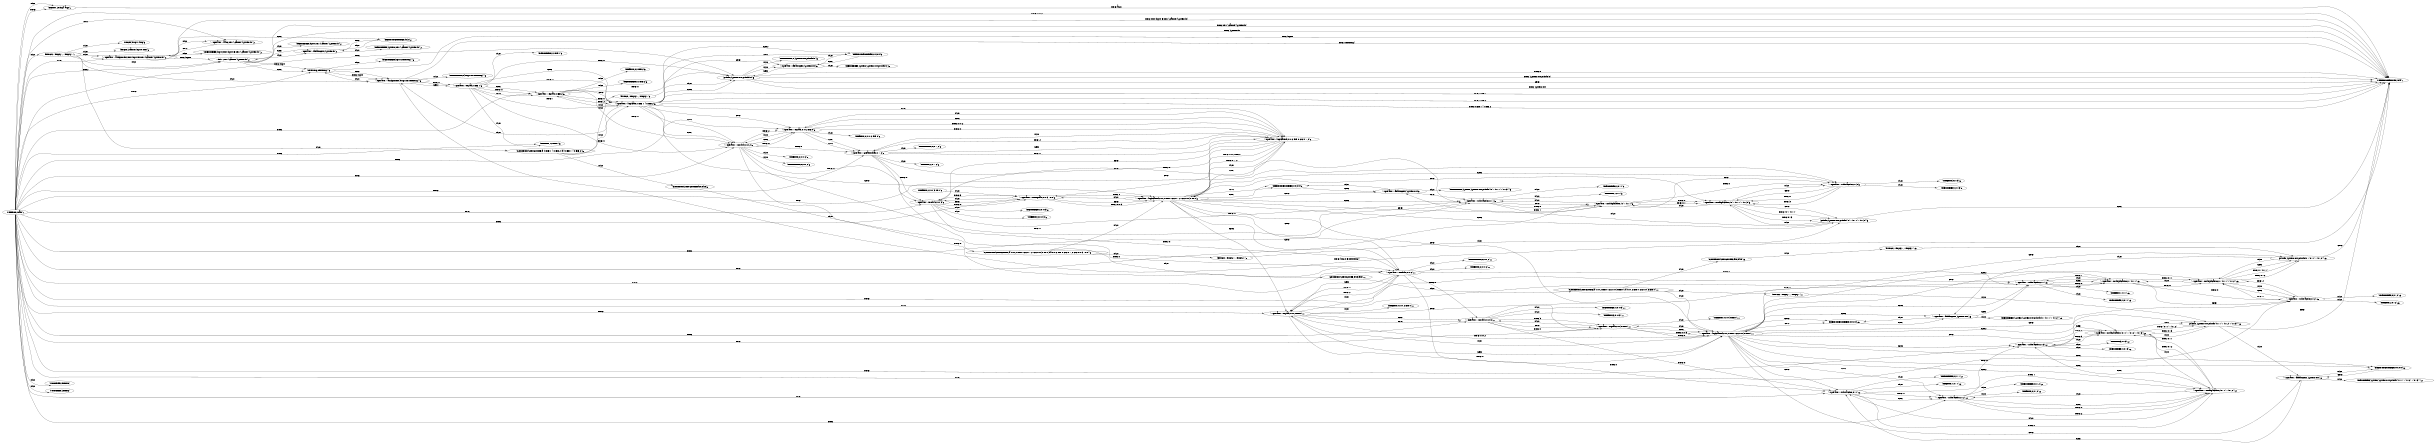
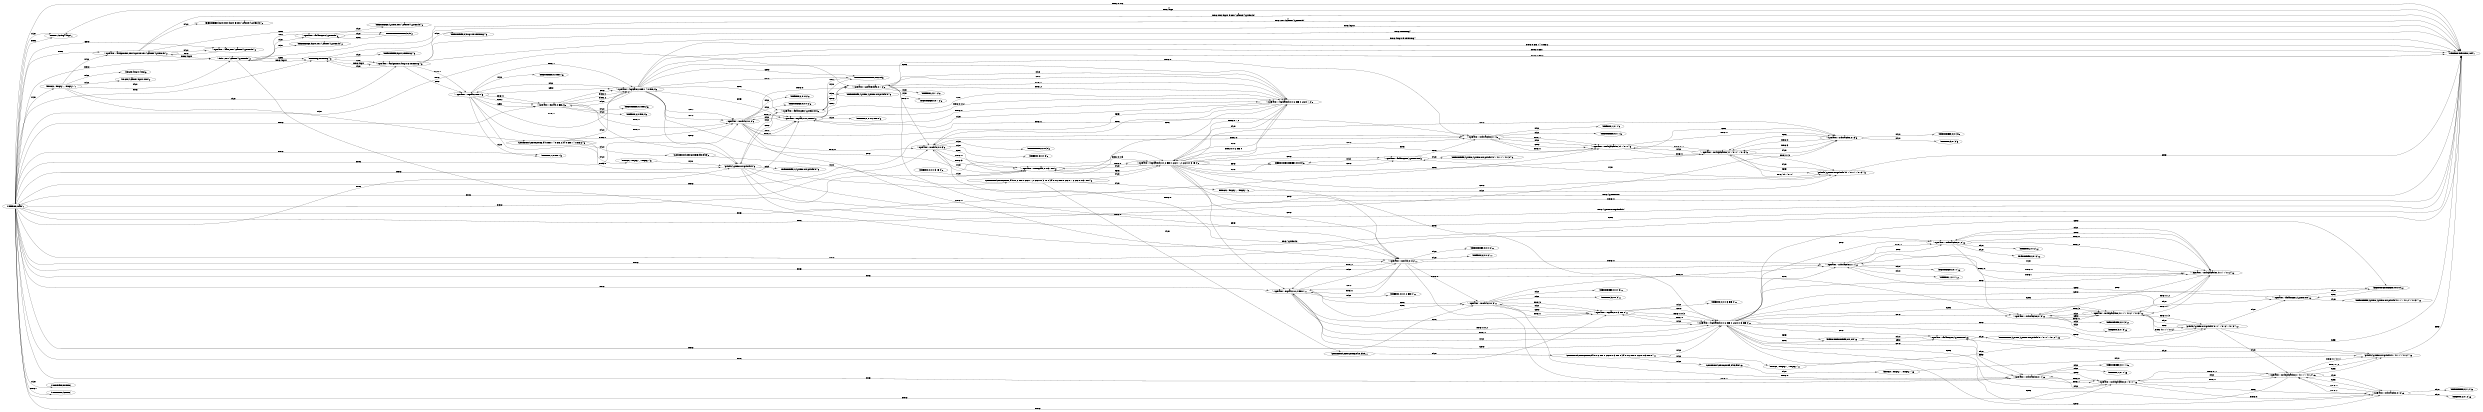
(514, 134) -> (548, 84)
(2246, 266) -> (2251, 350)
(33, 386) -> (34, 388)
